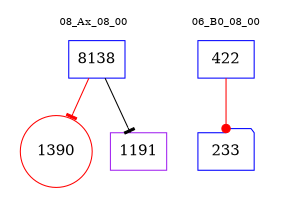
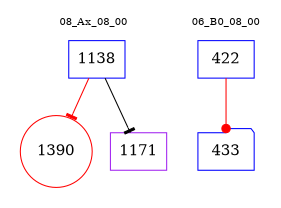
(97, 59) -> (97, 59)
(139, 152) -> (139, 152)
(226, 152) -> (226, 152)
